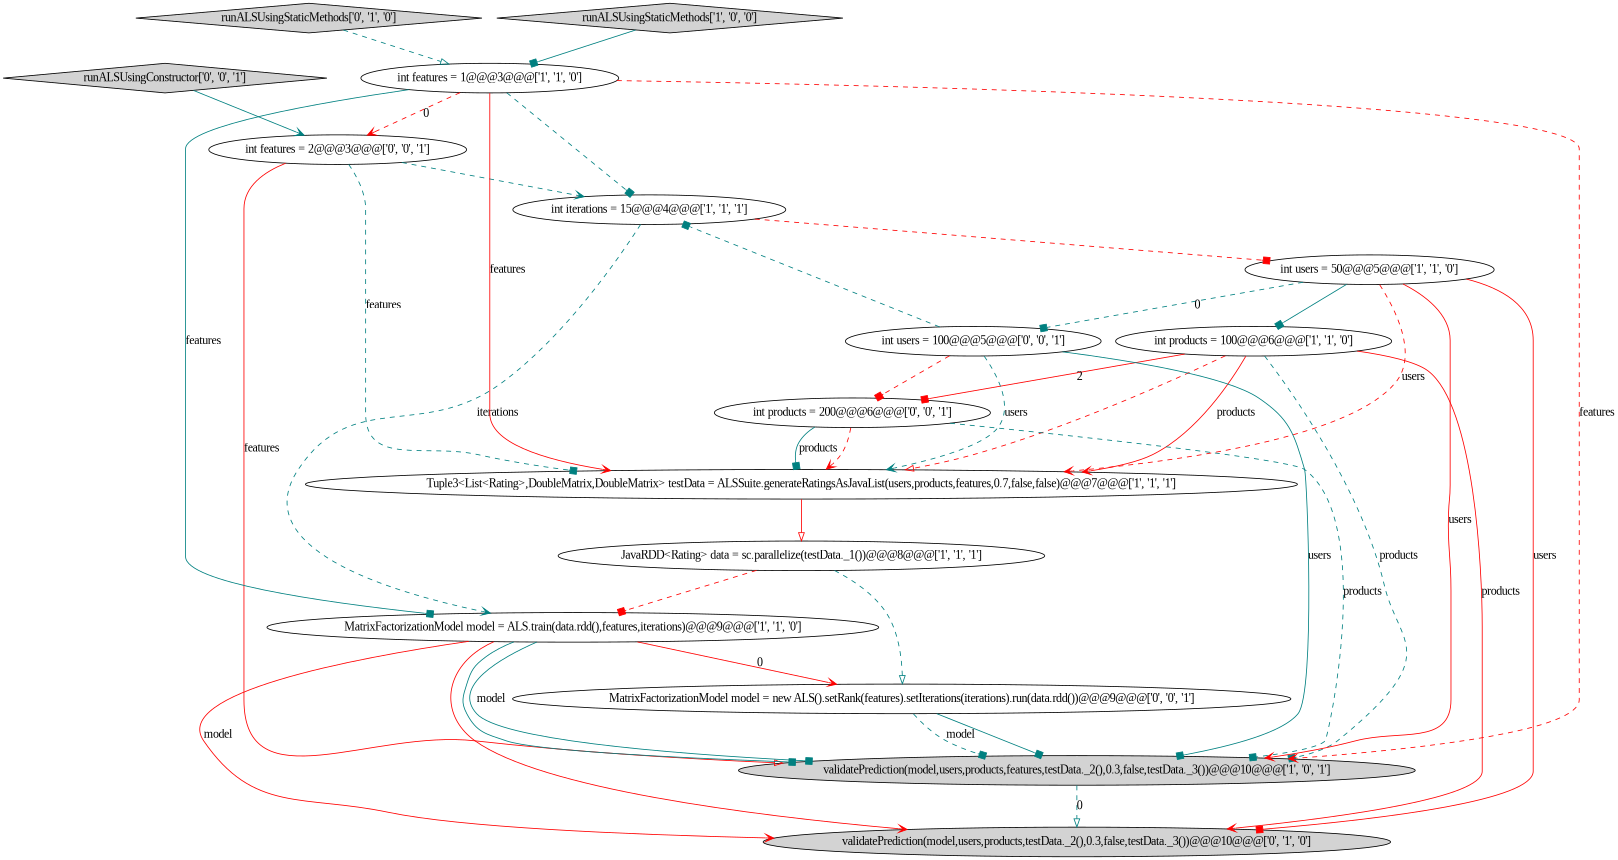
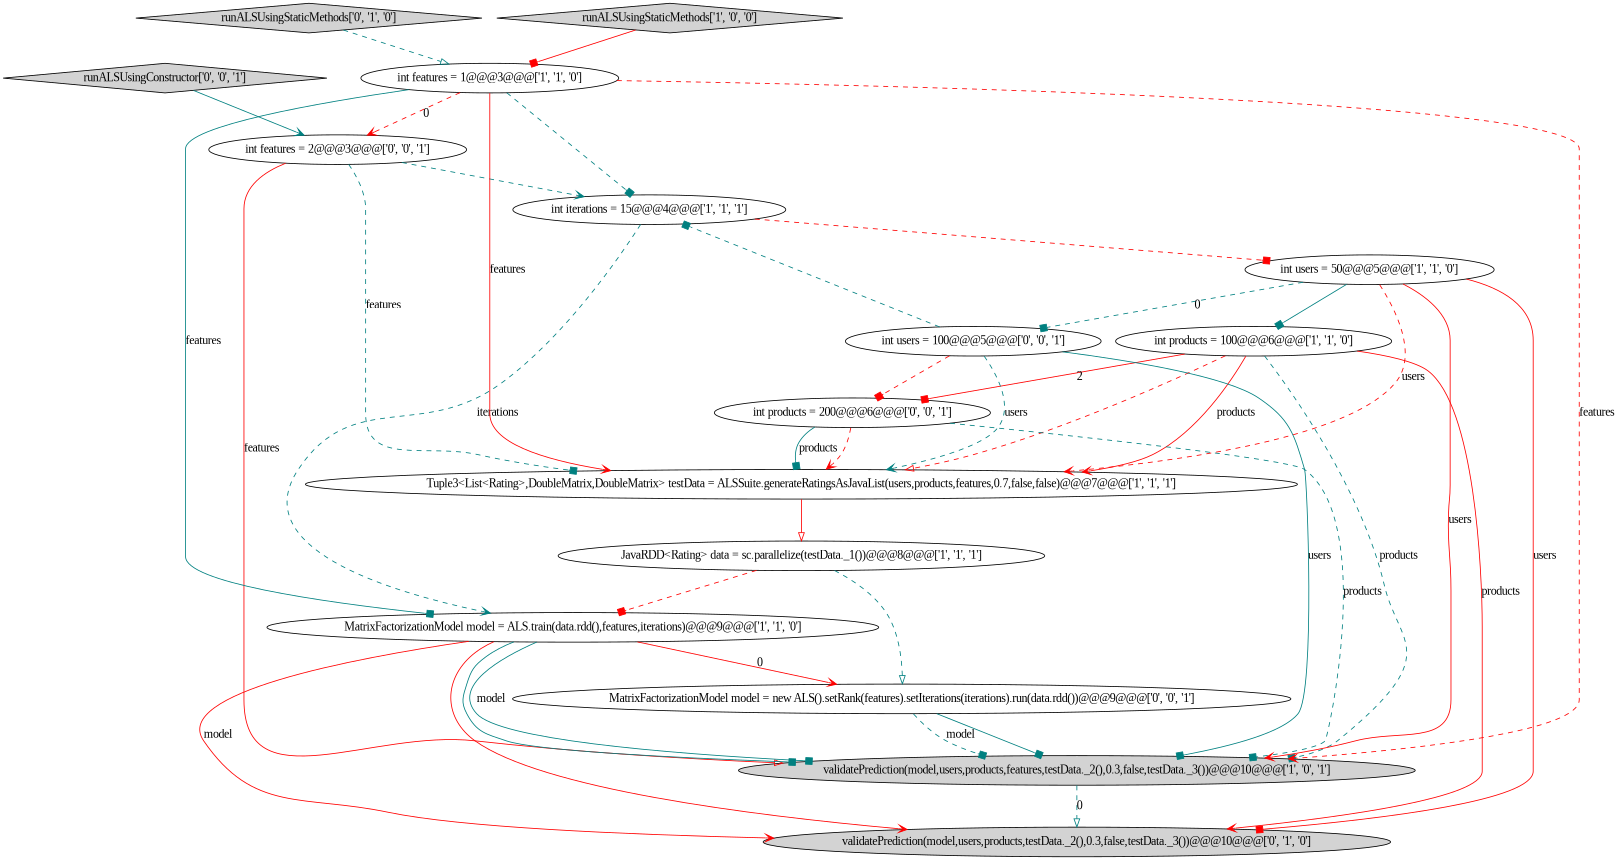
(587, 46) -> (587, 46)
